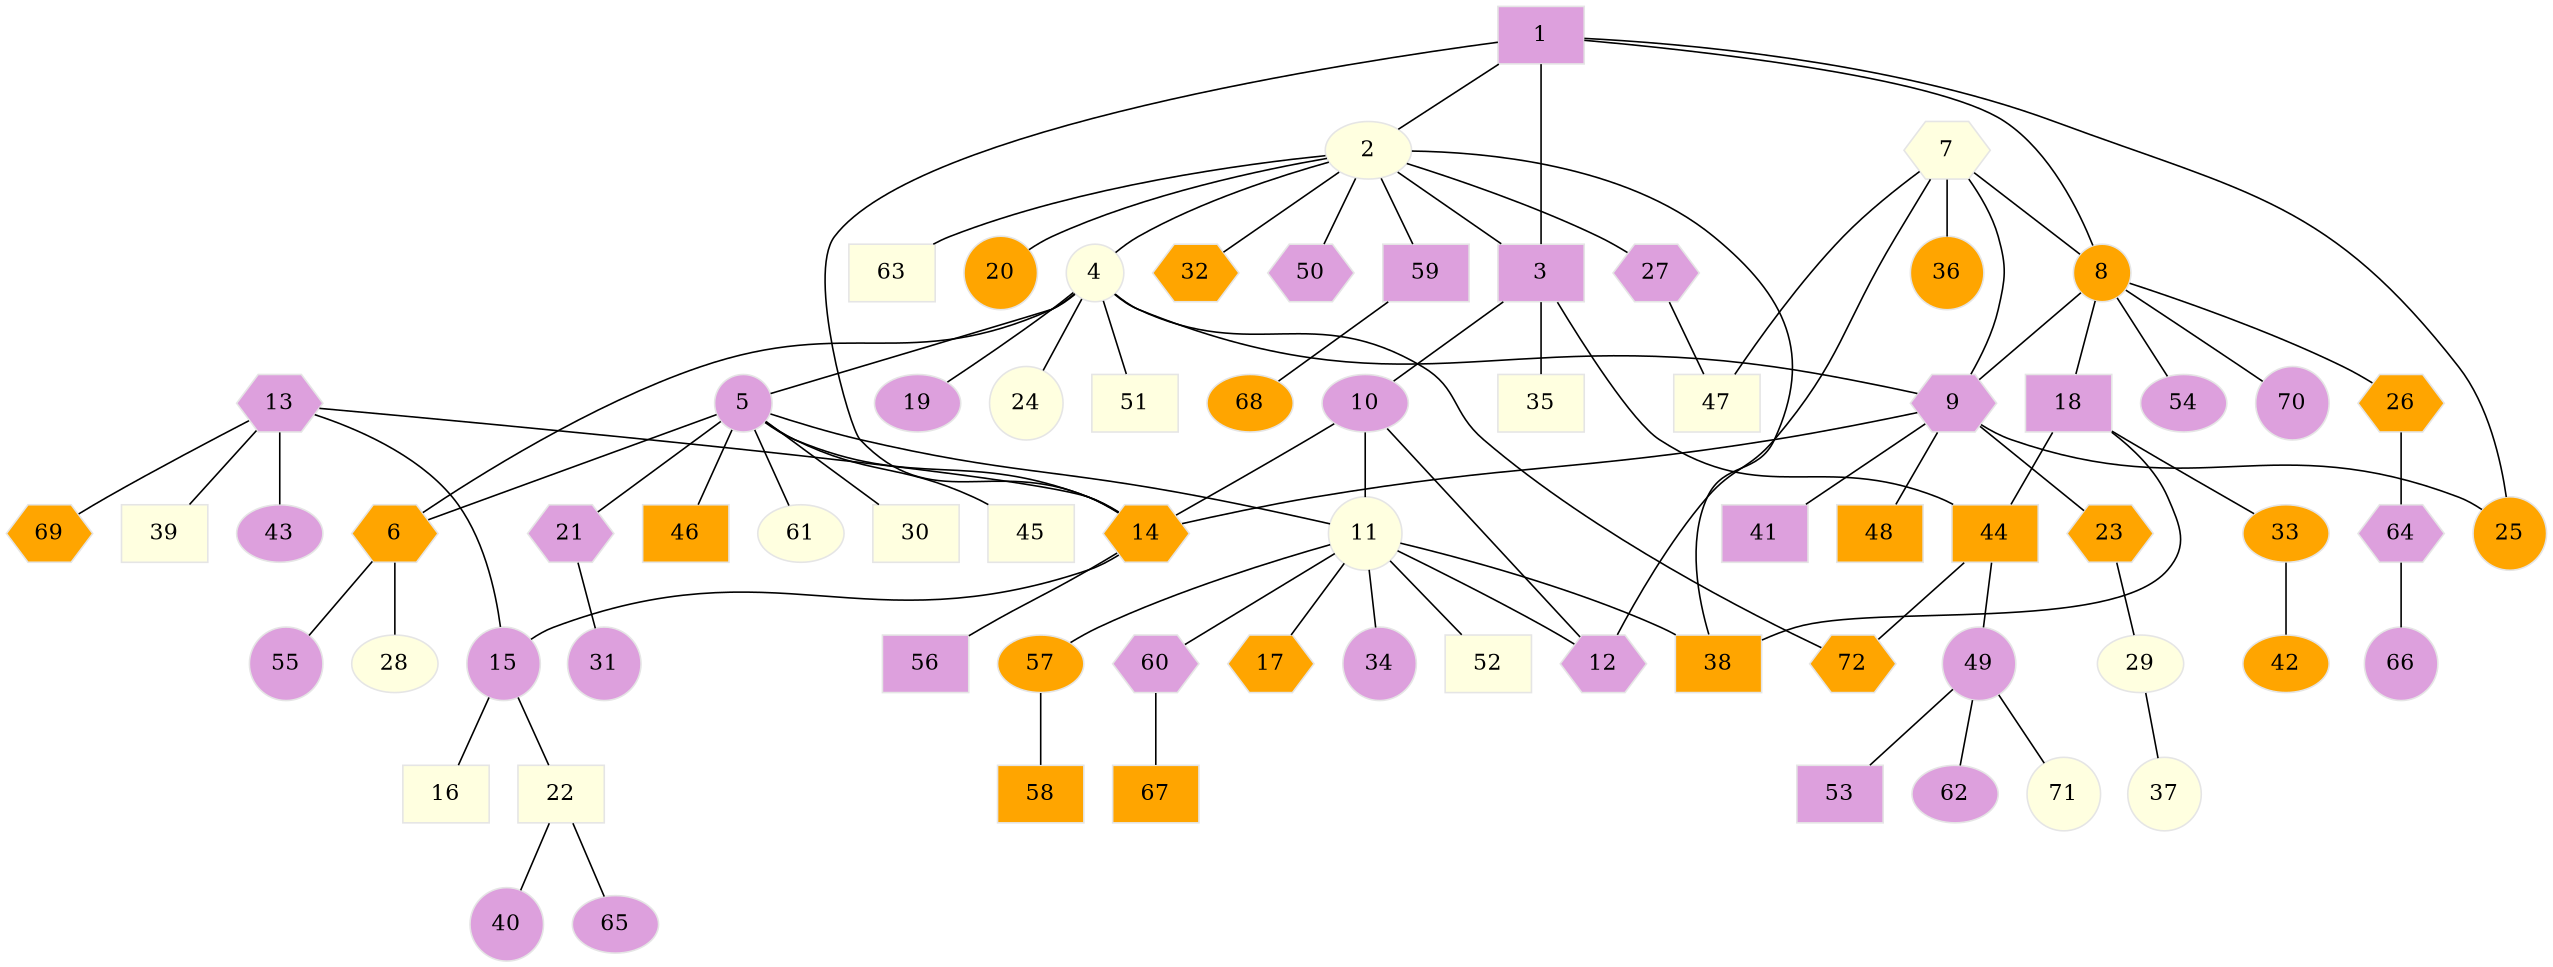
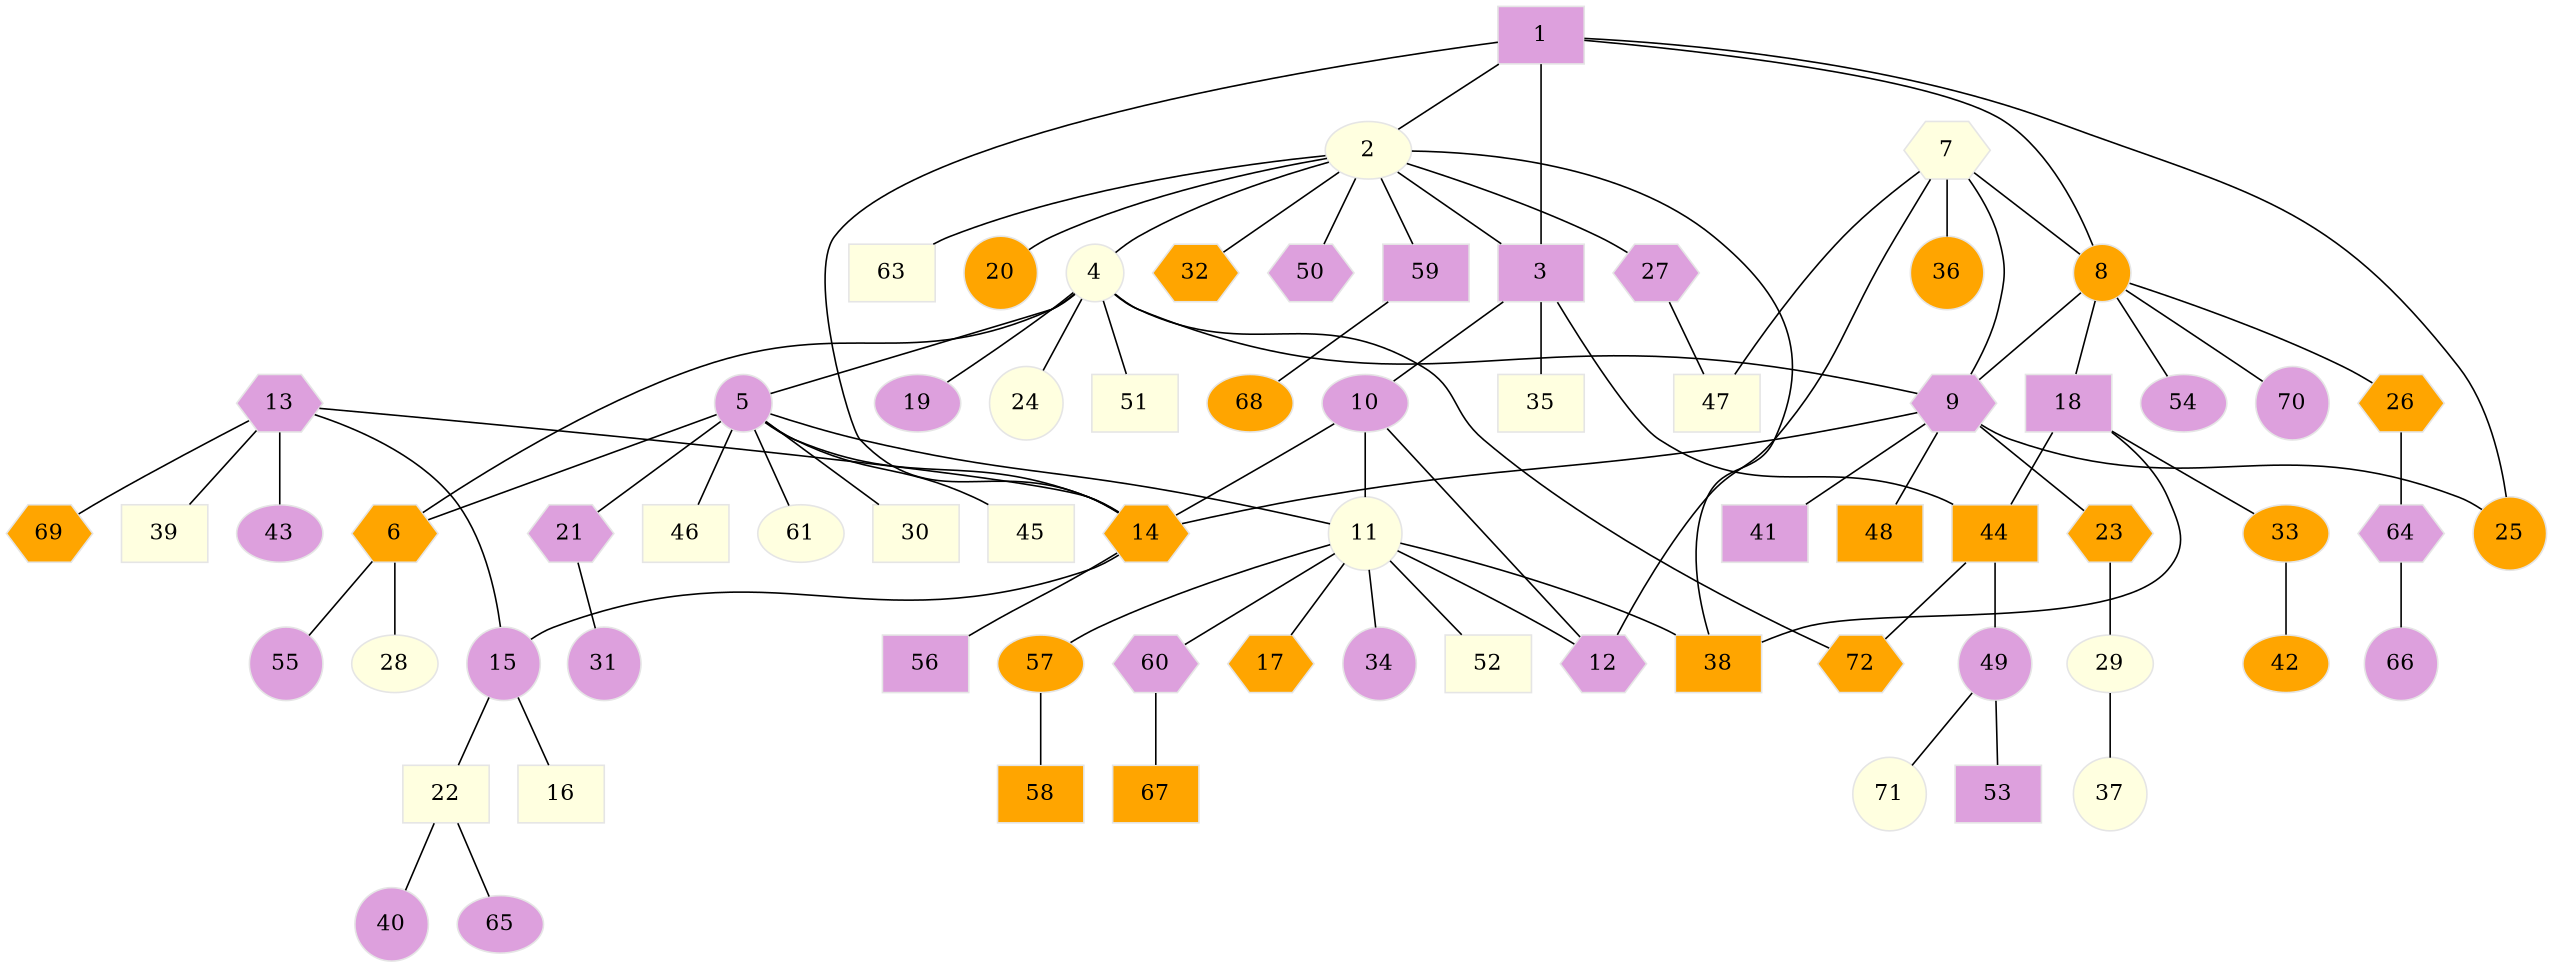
(686, 534) -> (686, 534)
(1955, 794) -> none
